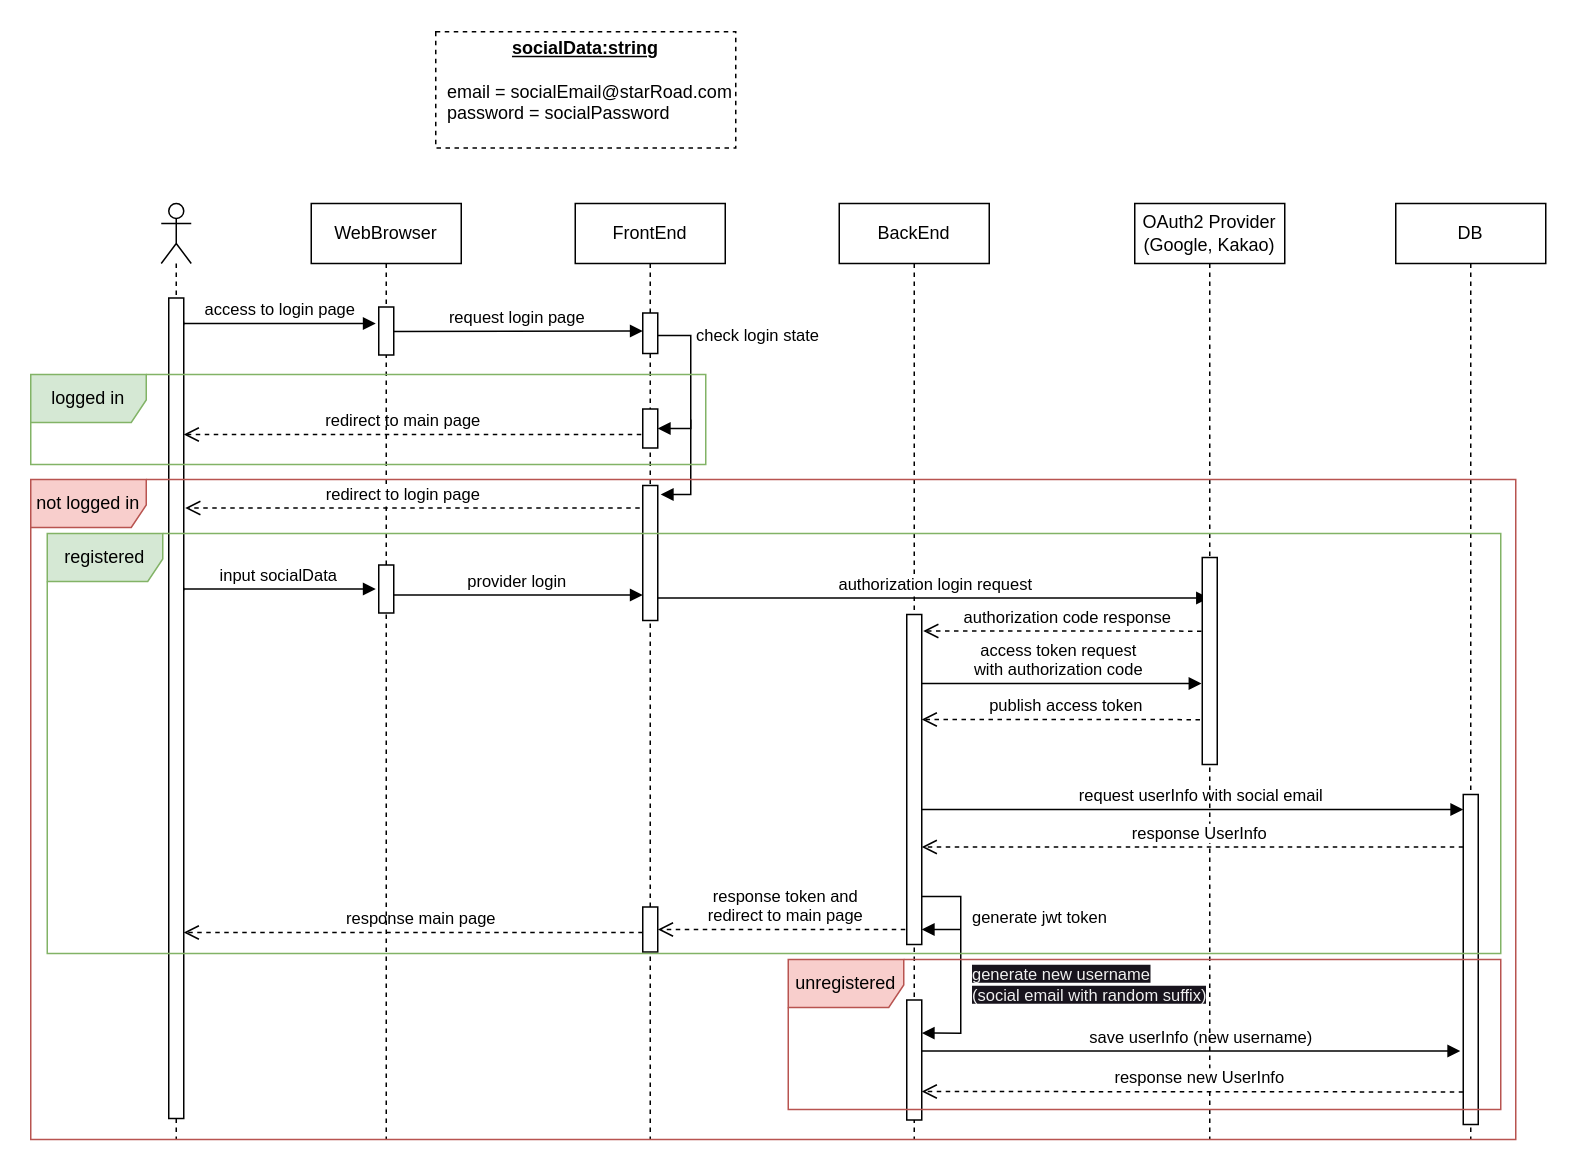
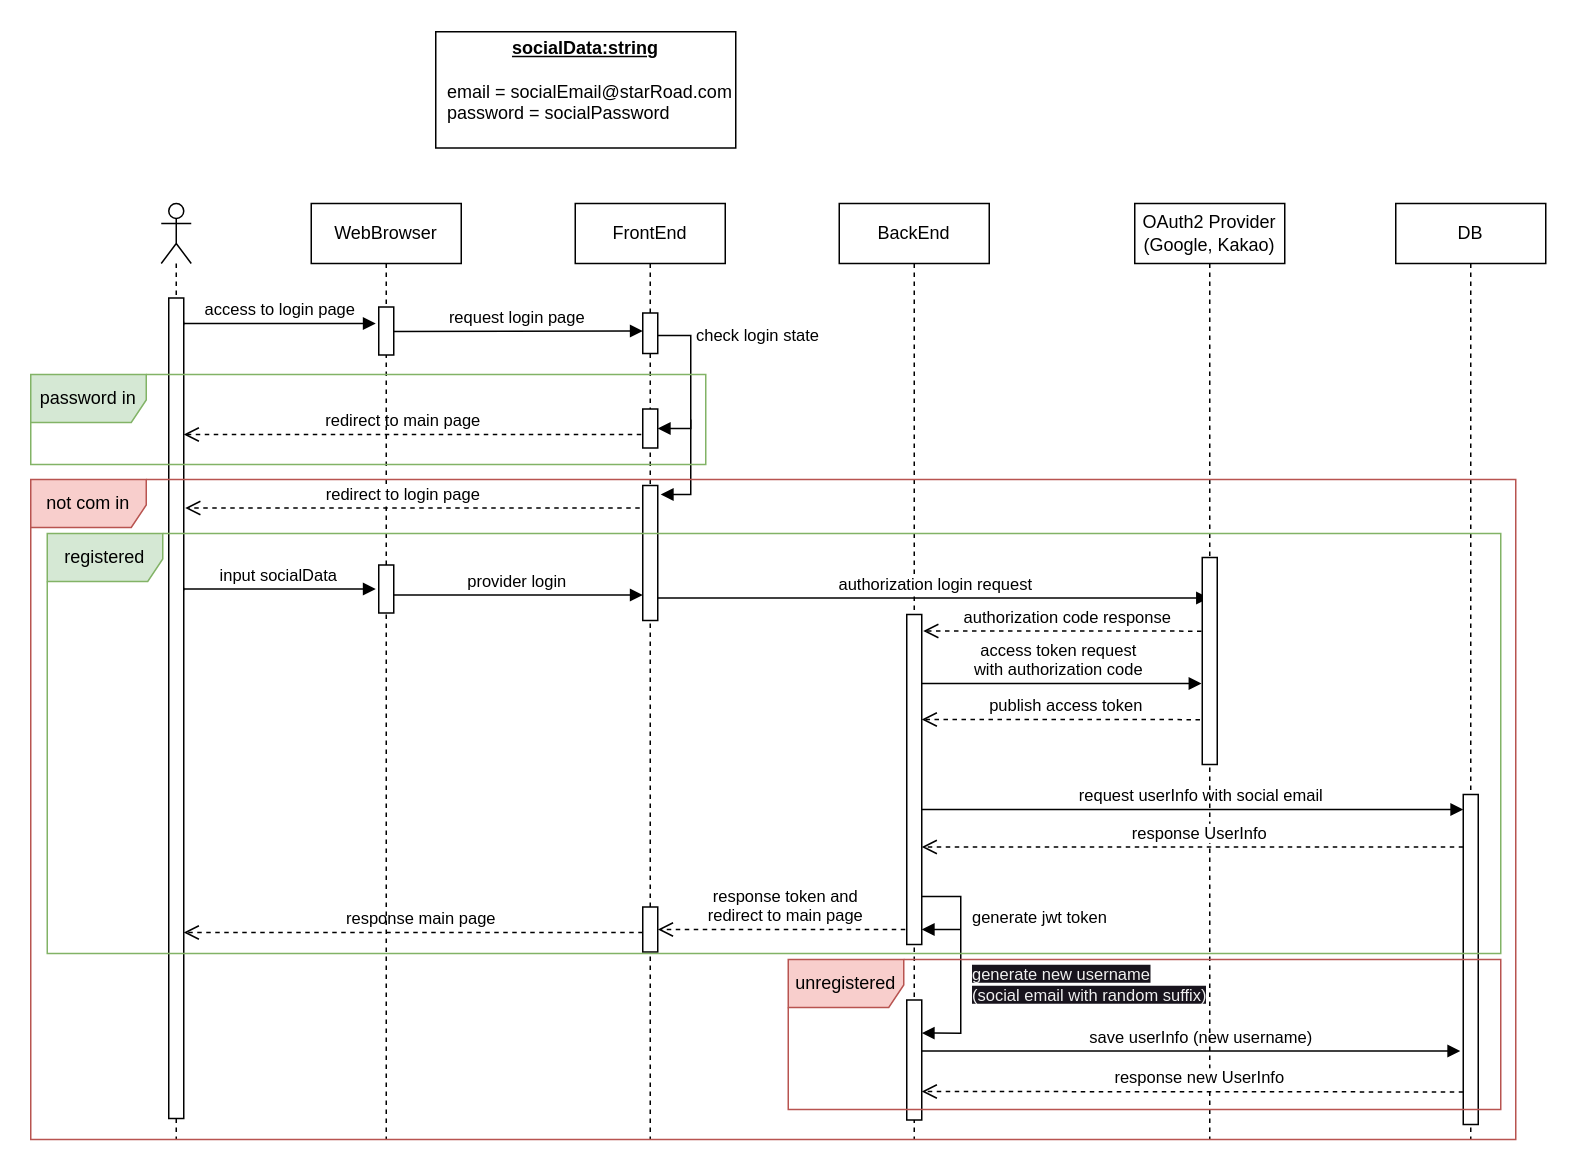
(586, 90) -> (586, 90)
(89, 398) -> (89, 398)
(89, 503) -> (89, 503)
